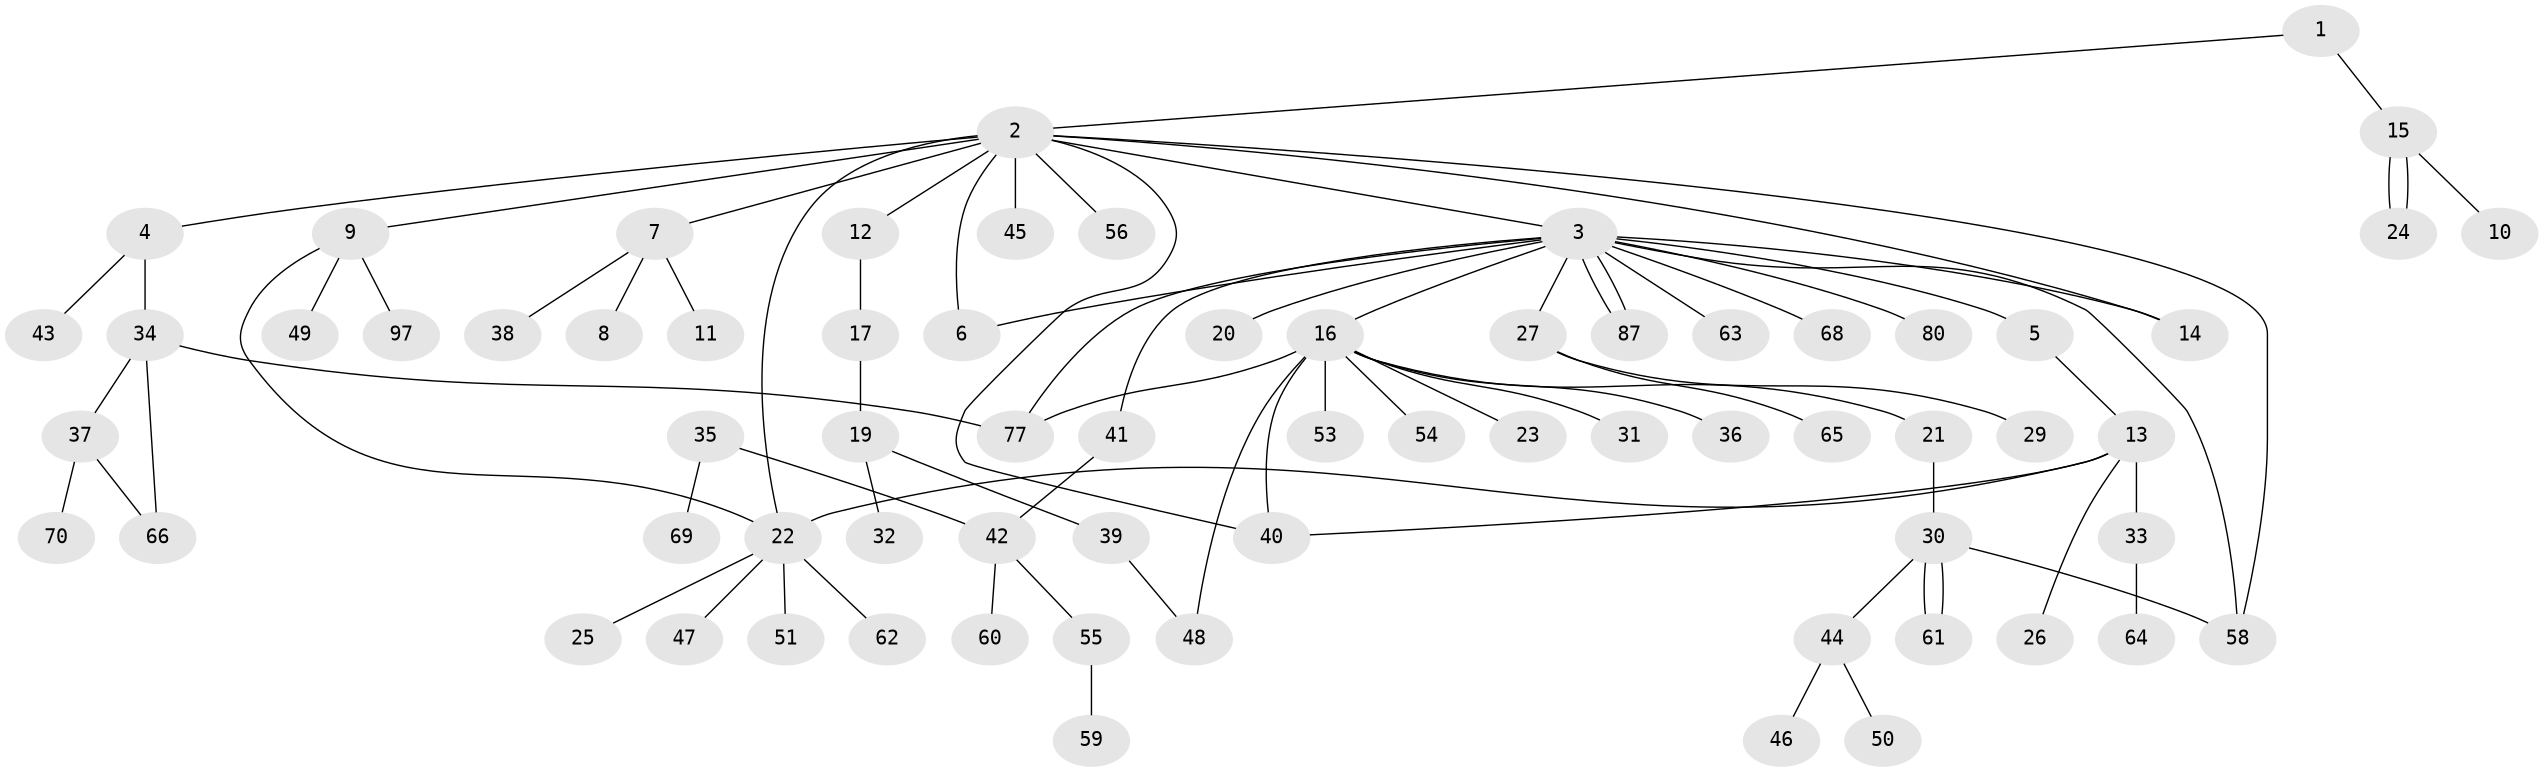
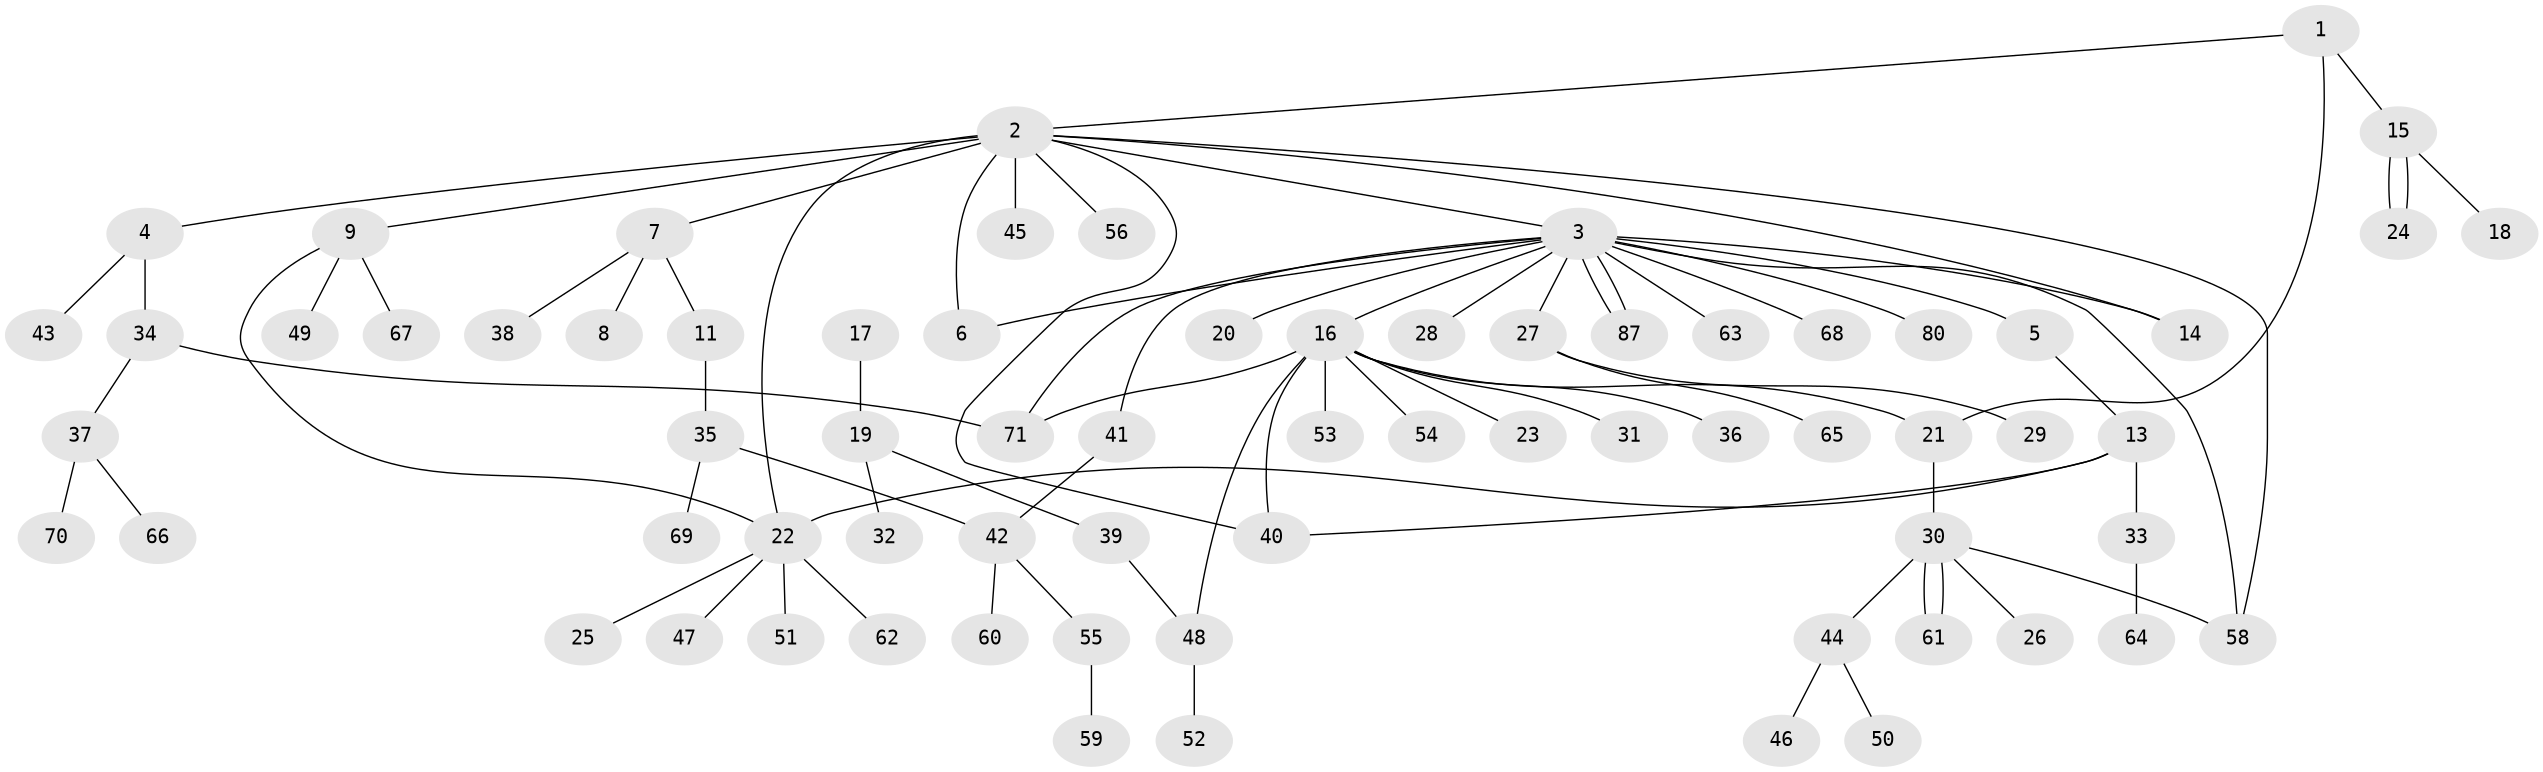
(860, 234) -> none
(2500, 234) -> (2500, 234)
(401, 335) -> (401, 335)
none -> (1427, 335)
none -> (2251, 348)
none -> (706, 381)
(151, 437) -> none
(1015, 437) -> (1015, 437)
(2075, 534) -> (1984, 589)
none -> (1194, 741)
